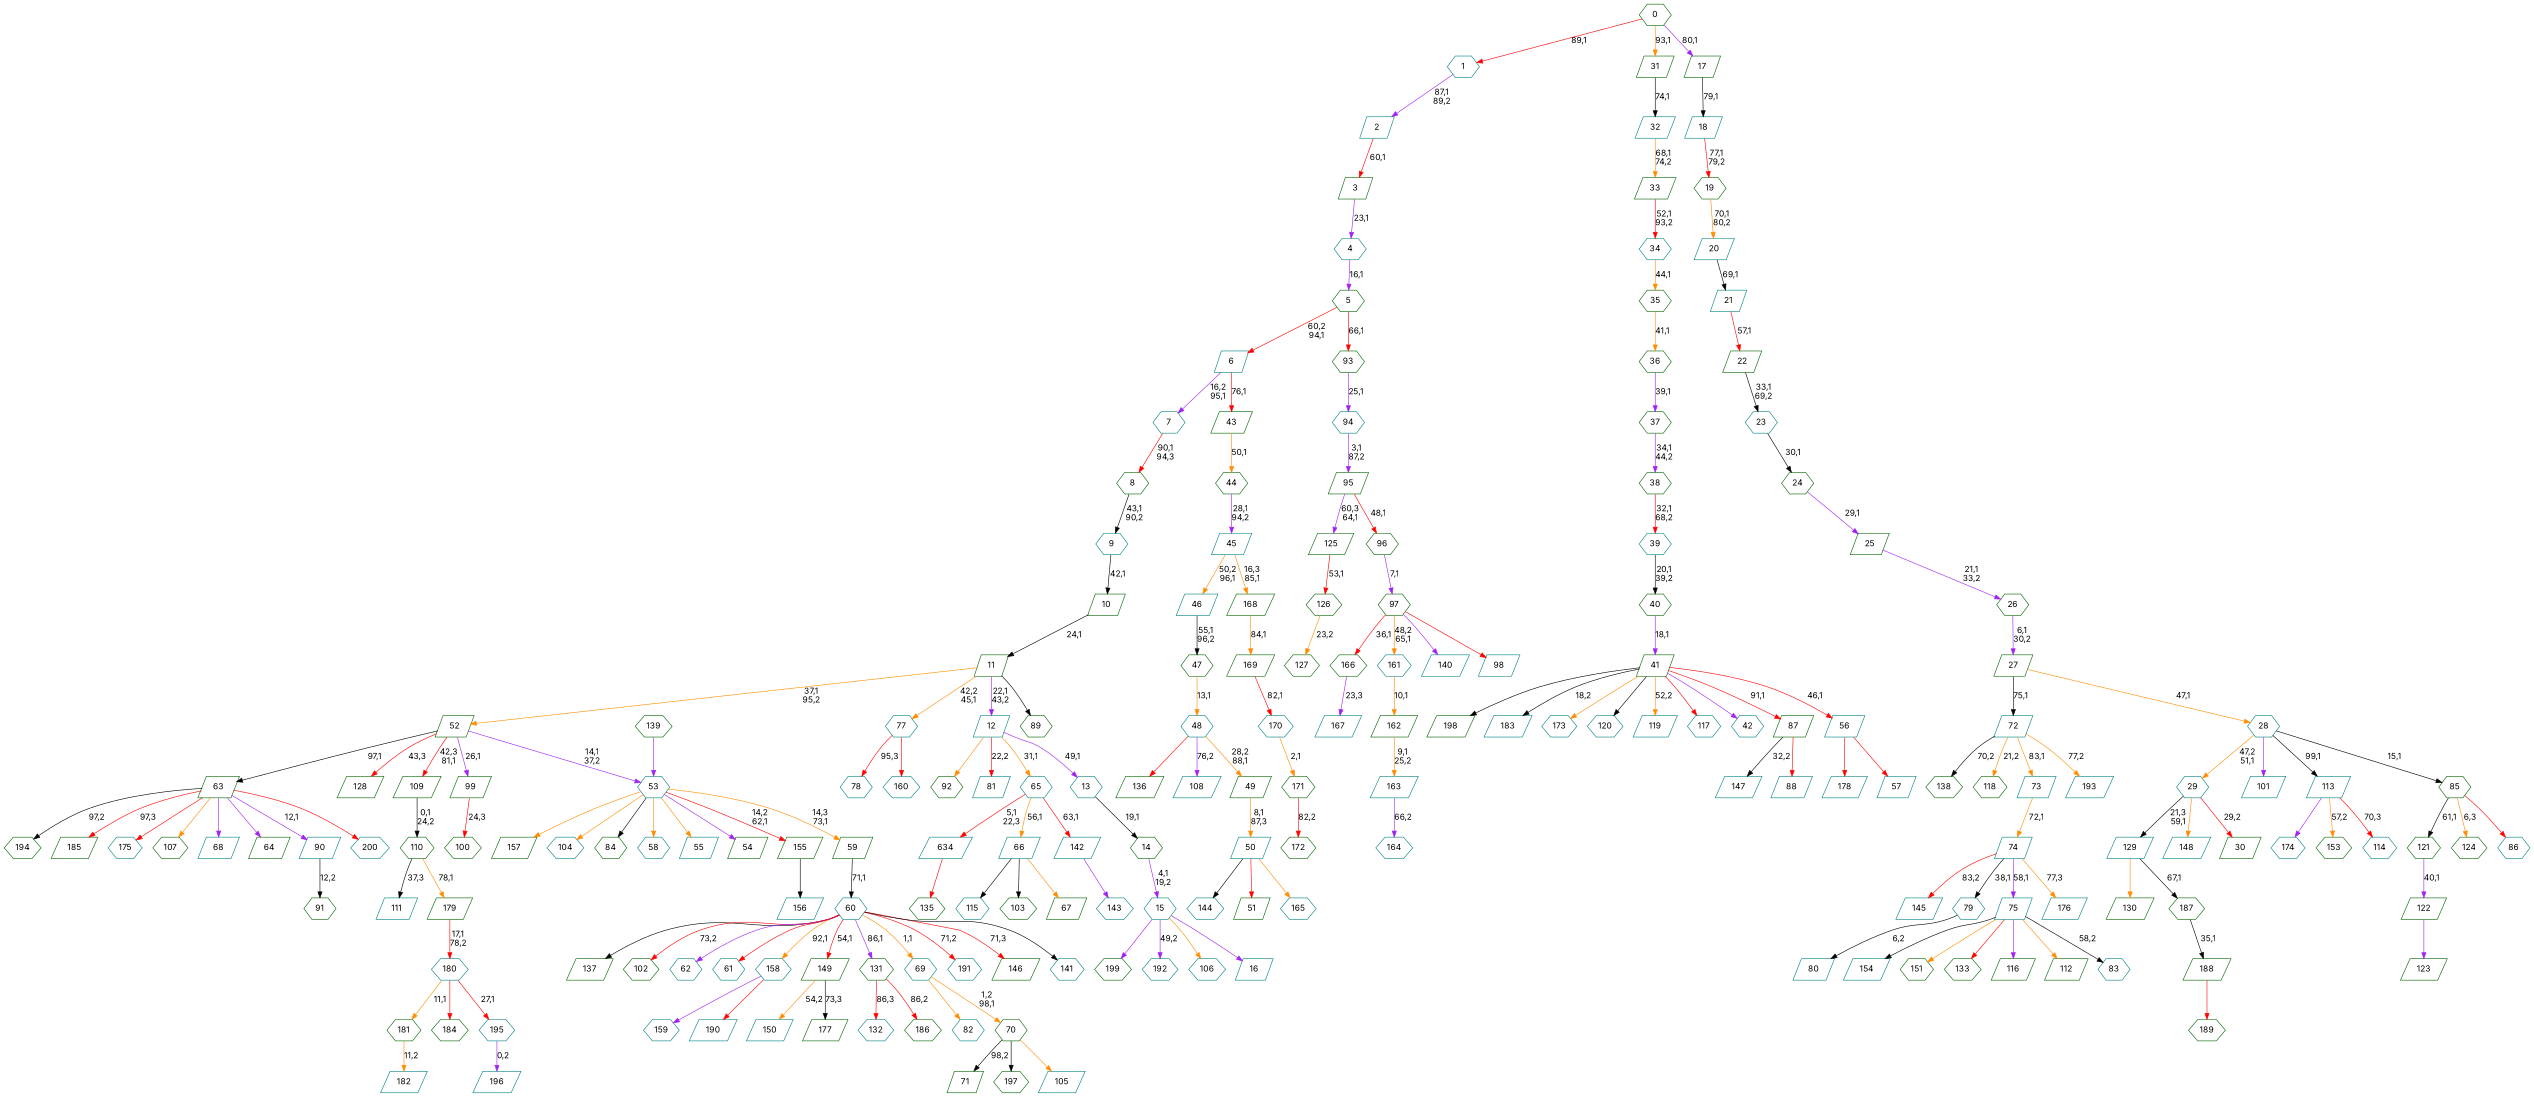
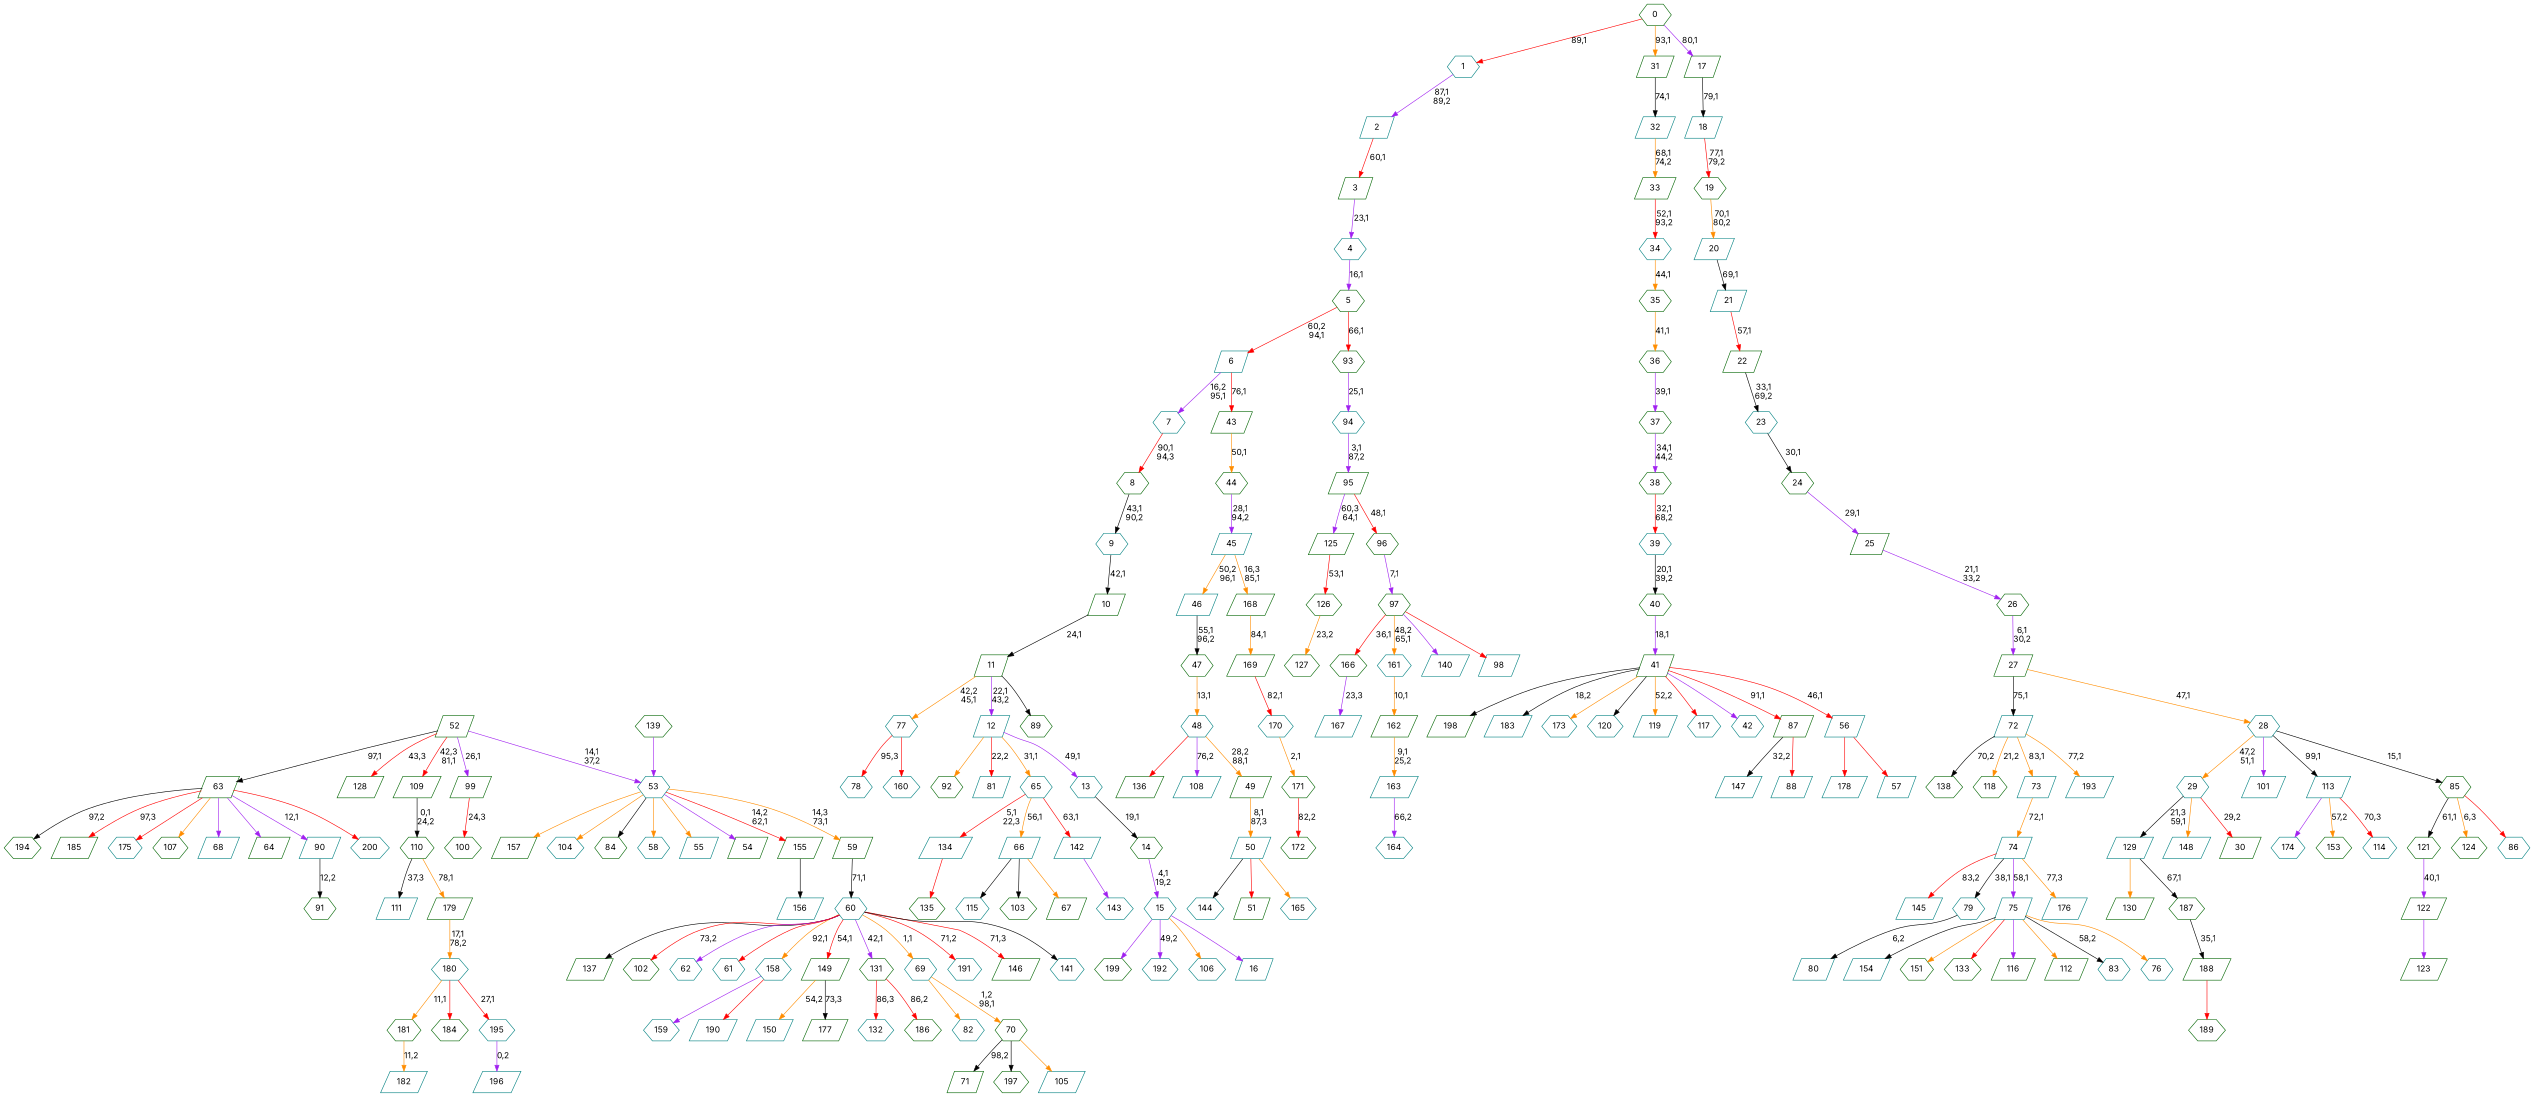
(727, 696) -> none
(946, 848) -> (946, 848)
(450, 936) -> (450, 936)
(876, 939) -> (876, 939)
none -> (2157, 969)
